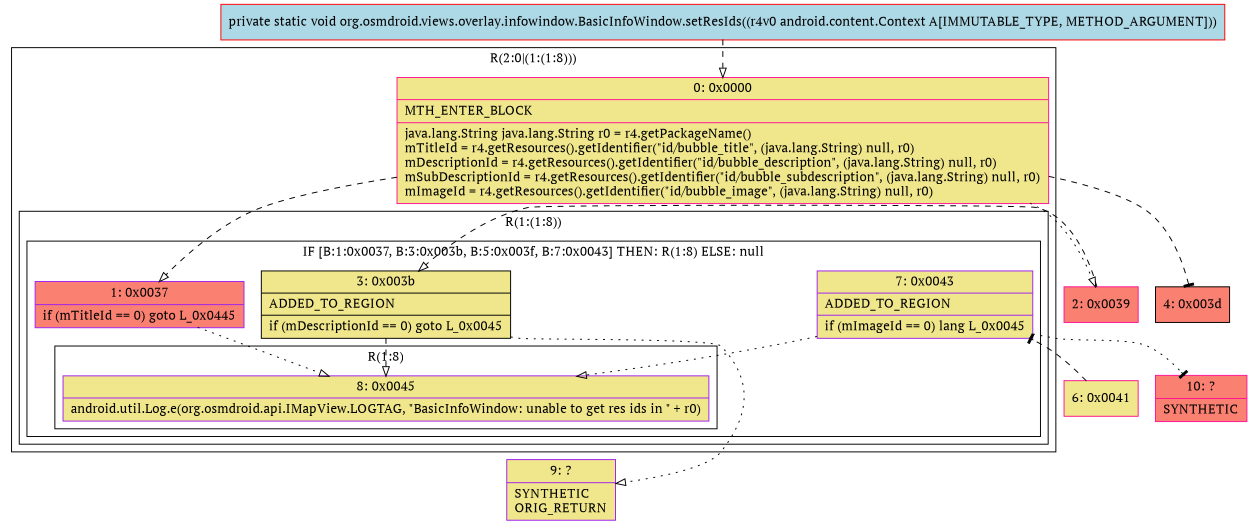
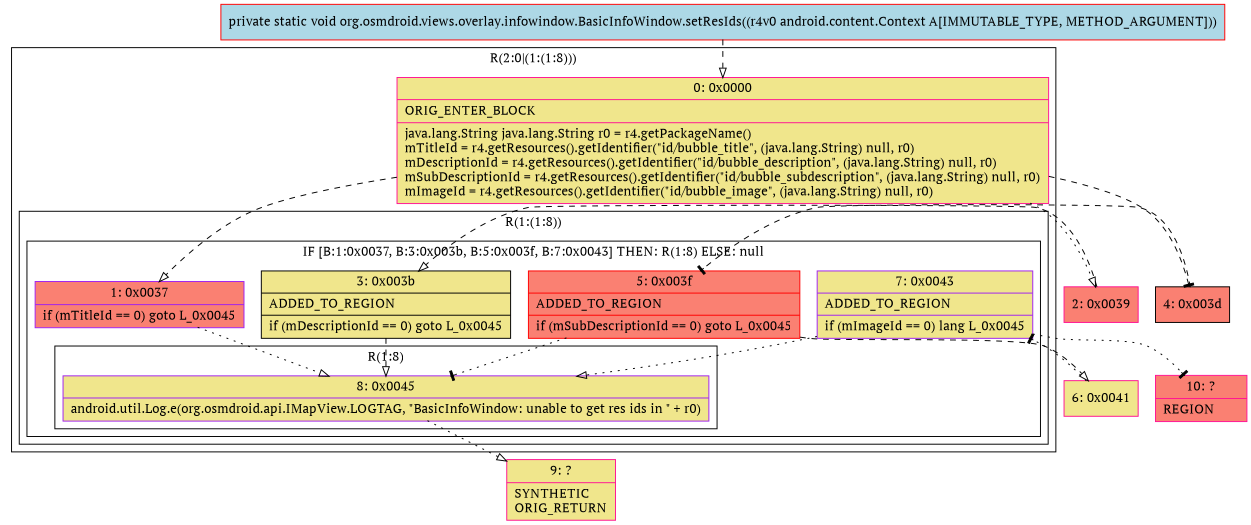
(469, 111) -> (470, 111)
none -> (664, 305)
(140, 316) -> (140, 316)
(1062, 358) -> (1062, 358)
(736, 367) -> (463, 439)
(1201, 410) -> (1189, 410)
(561, 490) -> (561, 490)
